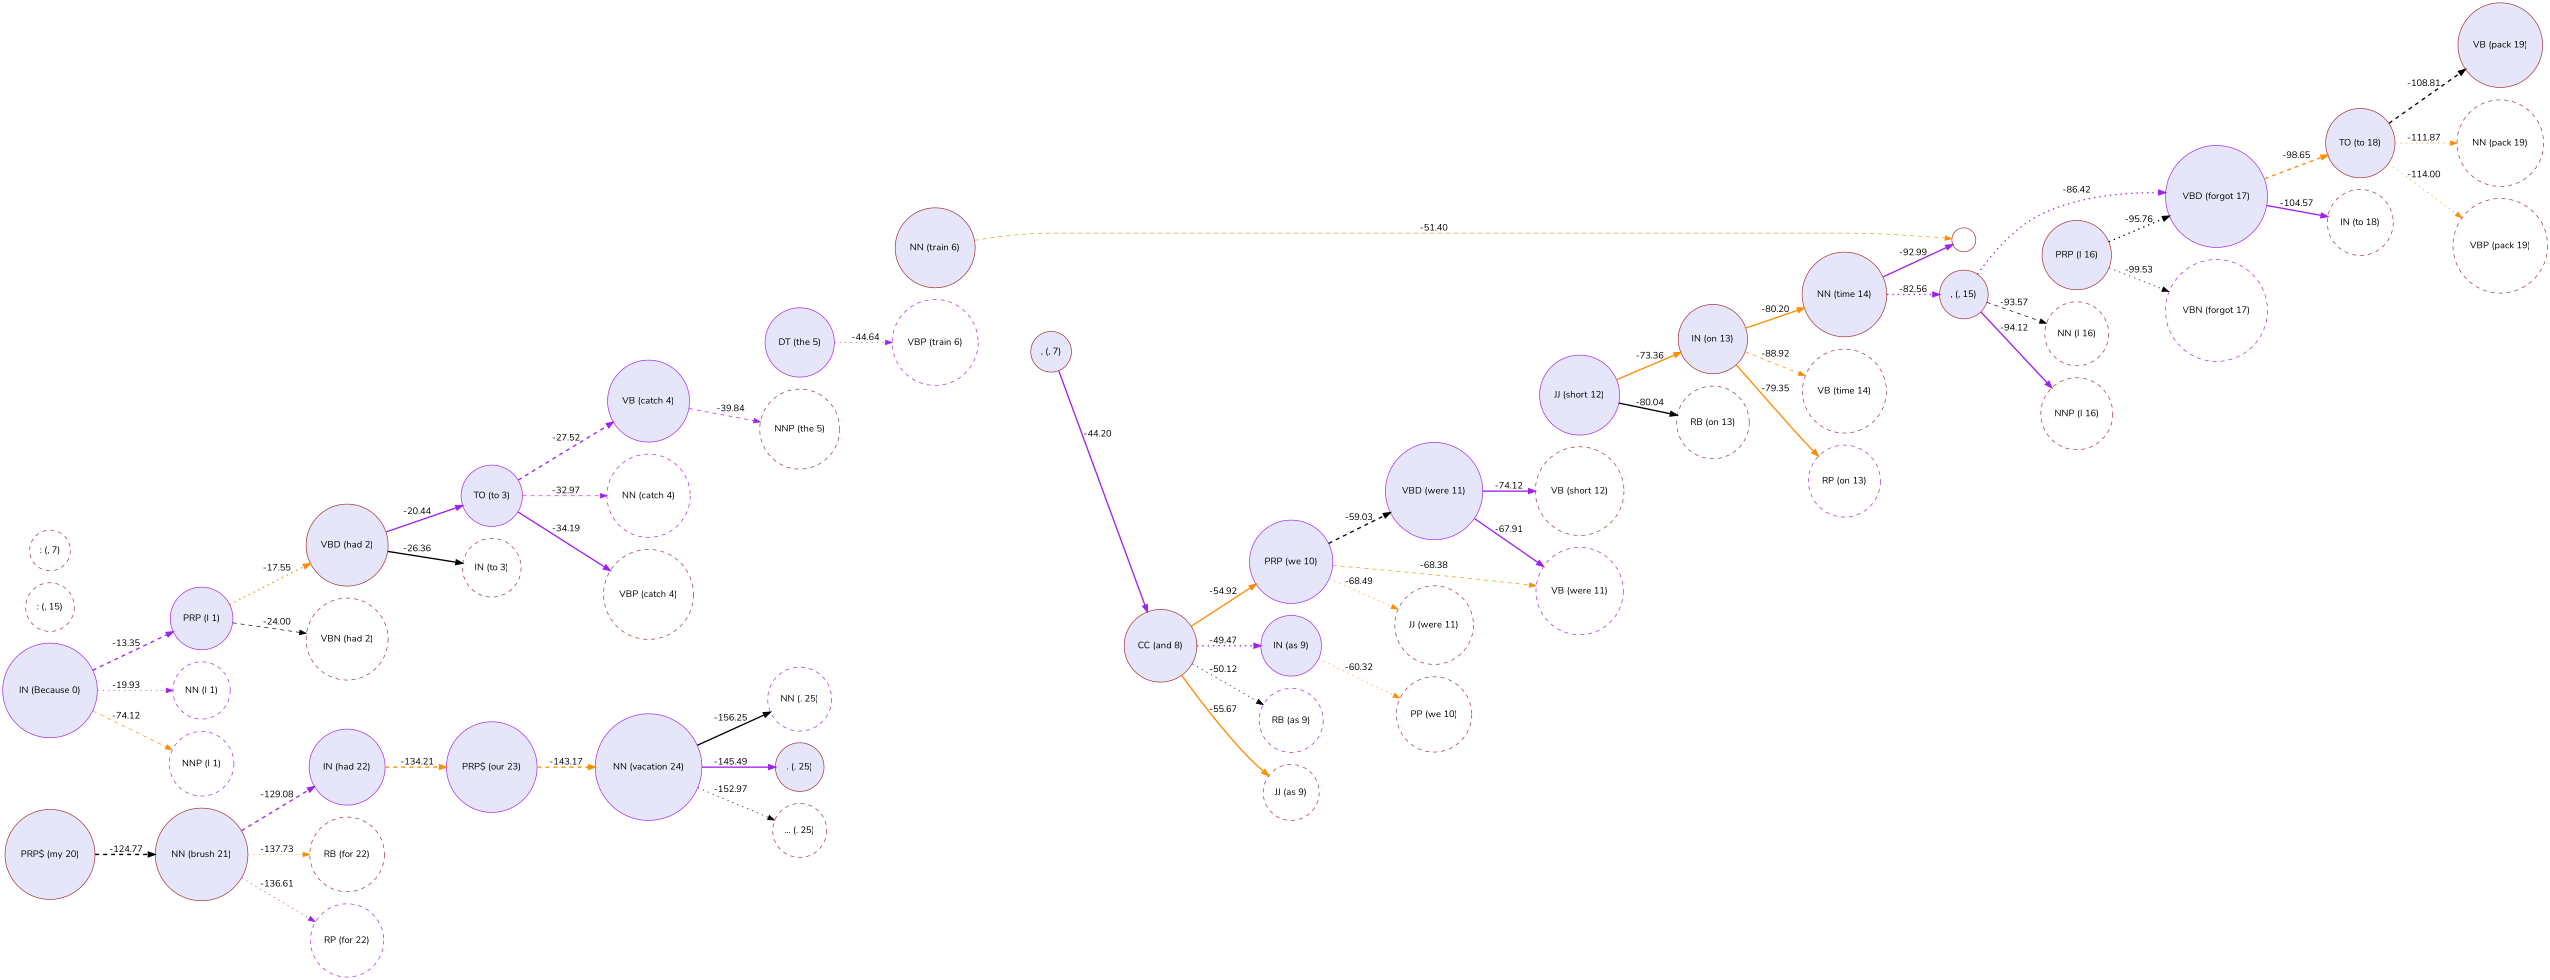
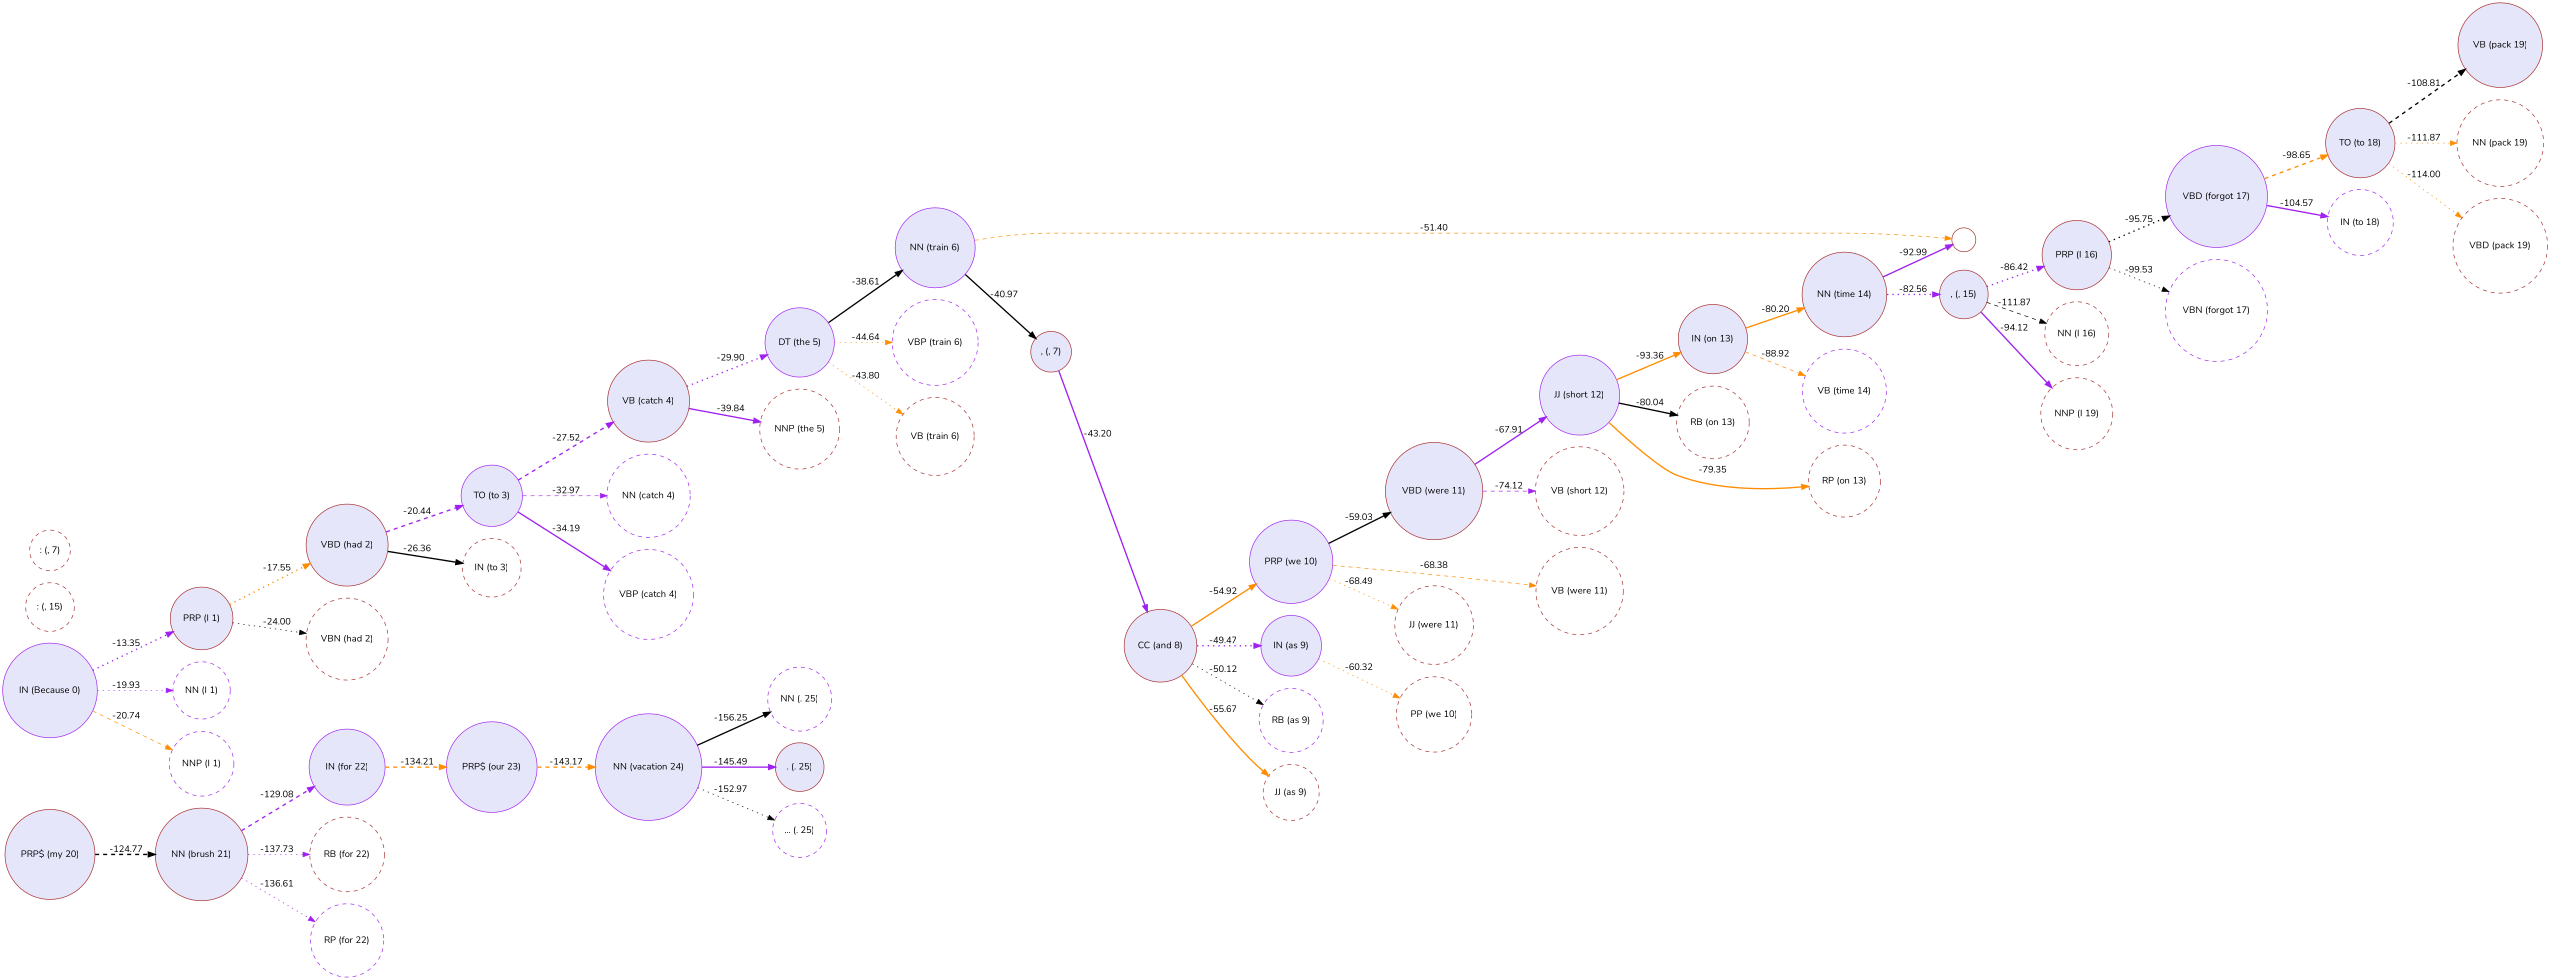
(2056, 208) -> (2012, 278)
(2139, 219) -> (2139, 219)
(2360, 222) -> (2360, 222)
(2500, 246) -> (2500, 246)
(935, 248) -> (935, 248)
none -> (863, 299)
(2014, 303) -> (2014, 303)
none -> (998, 304)
(860, 342) -> (860, 342)
(1650, 356) -> (1650, 356)
none -> (724, 372)
(1844, 391) -> (1844, 391)
(649, 401) -> (649, 401)
(1774, 408) -> (1696, 481)
(2077, 414) -> (2077, 414)
(721, 415) -> (721, 415)
(1098, 434) -> (1098, 434)
none -> (935, 436)
(1844, 481) -> (1844, 481)
(1434, 491) -> (1434, 491)
(1506, 491) -> (1506, 491)
(421, 520) -> (421, 520)
(1356, 530) -> (1356, 530)
(1506, 540) -> (1508, 443)
(1580, 591) -> (1580, 591)
(649, 594) -> (649, 594)
(202, 618) -> (202, 618)
(266, 628) -> (266, 628)
(130, 652) -> (130, 652)
(126, 716) -> (126, 716)
(347, 767) -> (347, 767)
(800, 830) -> (800, 830)
(275, 854) -> (275, 854)
